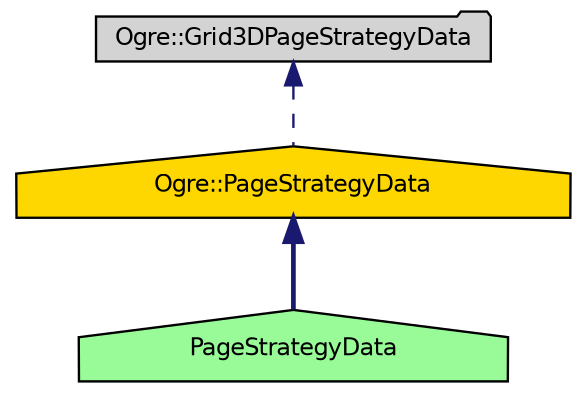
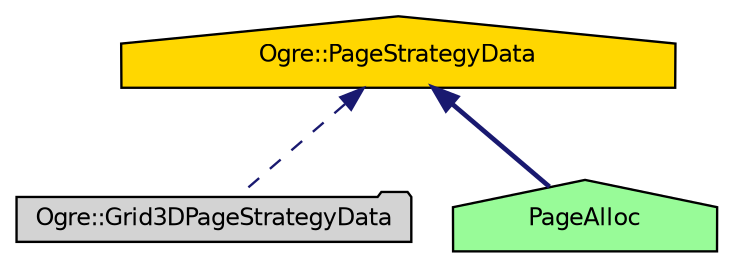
(293, 115) -> (292, 150)
(293, 349) -> (585, 219)
